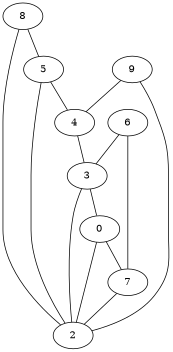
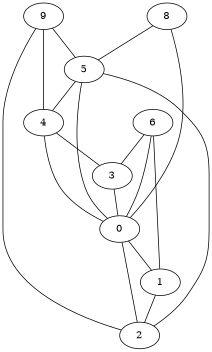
none -> (64, 43)
none -> (78, 158)
none -> (143, 177)
(3, 186) -> (181, 130)
none -> (61, 188)
(69, 255) -> none
(128, 282) -> (160, 282)
